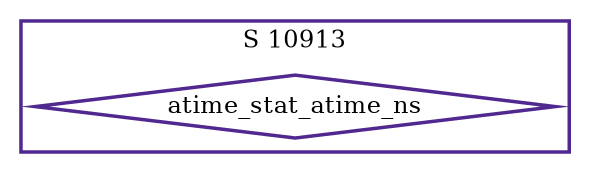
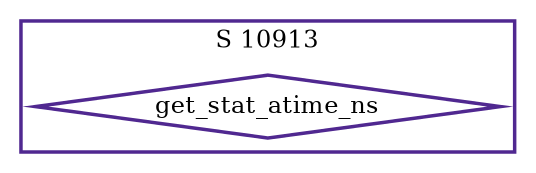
(295, 107) -> (268, 107)
